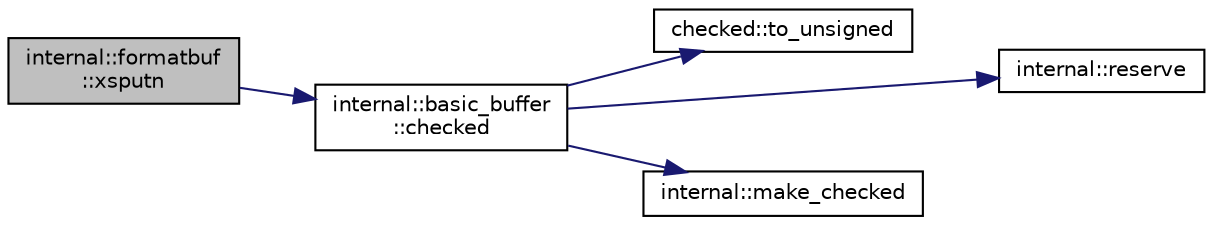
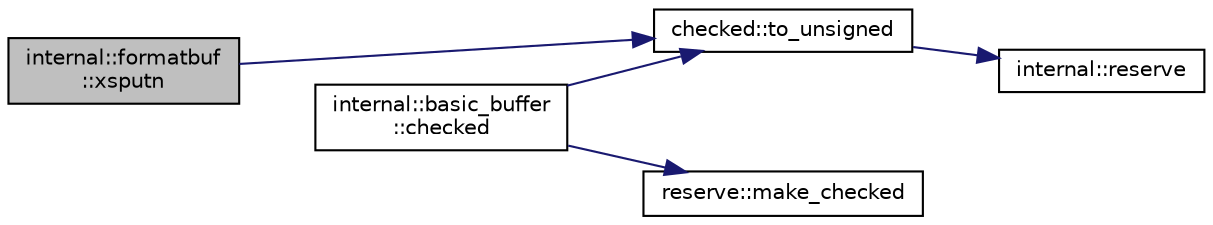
(267, 92) -> (436, 52)
(773, 94) -> (945, 51)
(783, 194) -> (783, 194)
